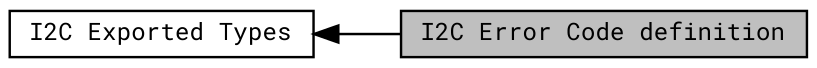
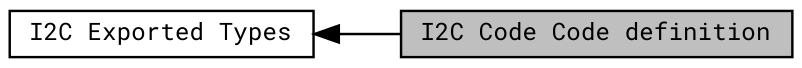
(604, 34) -> (597, 34)
